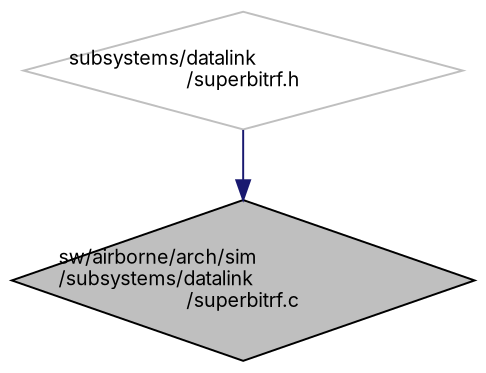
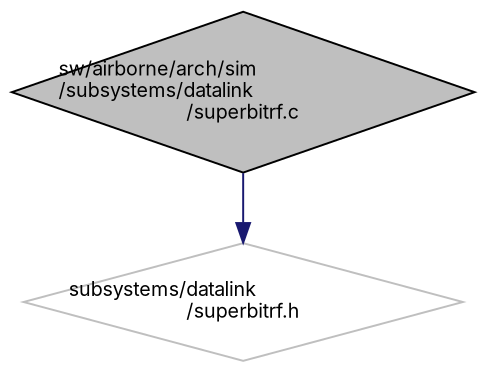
(243, 155) -> (243, 198)
